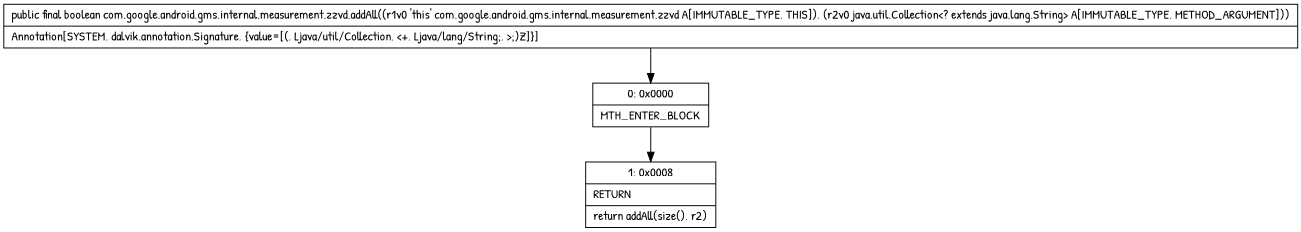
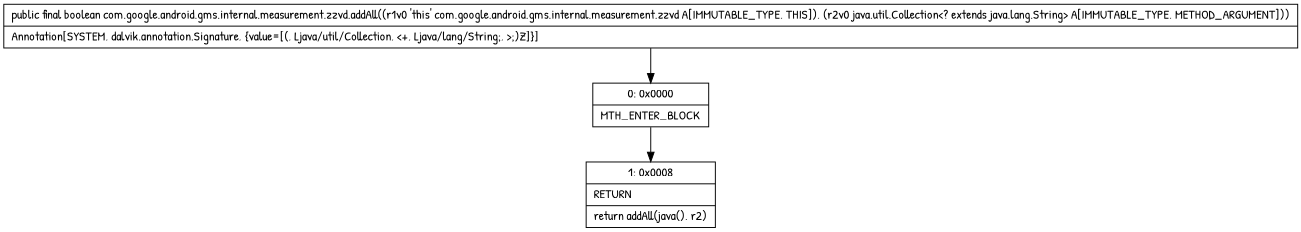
(651, 216) -> (651, 216)
